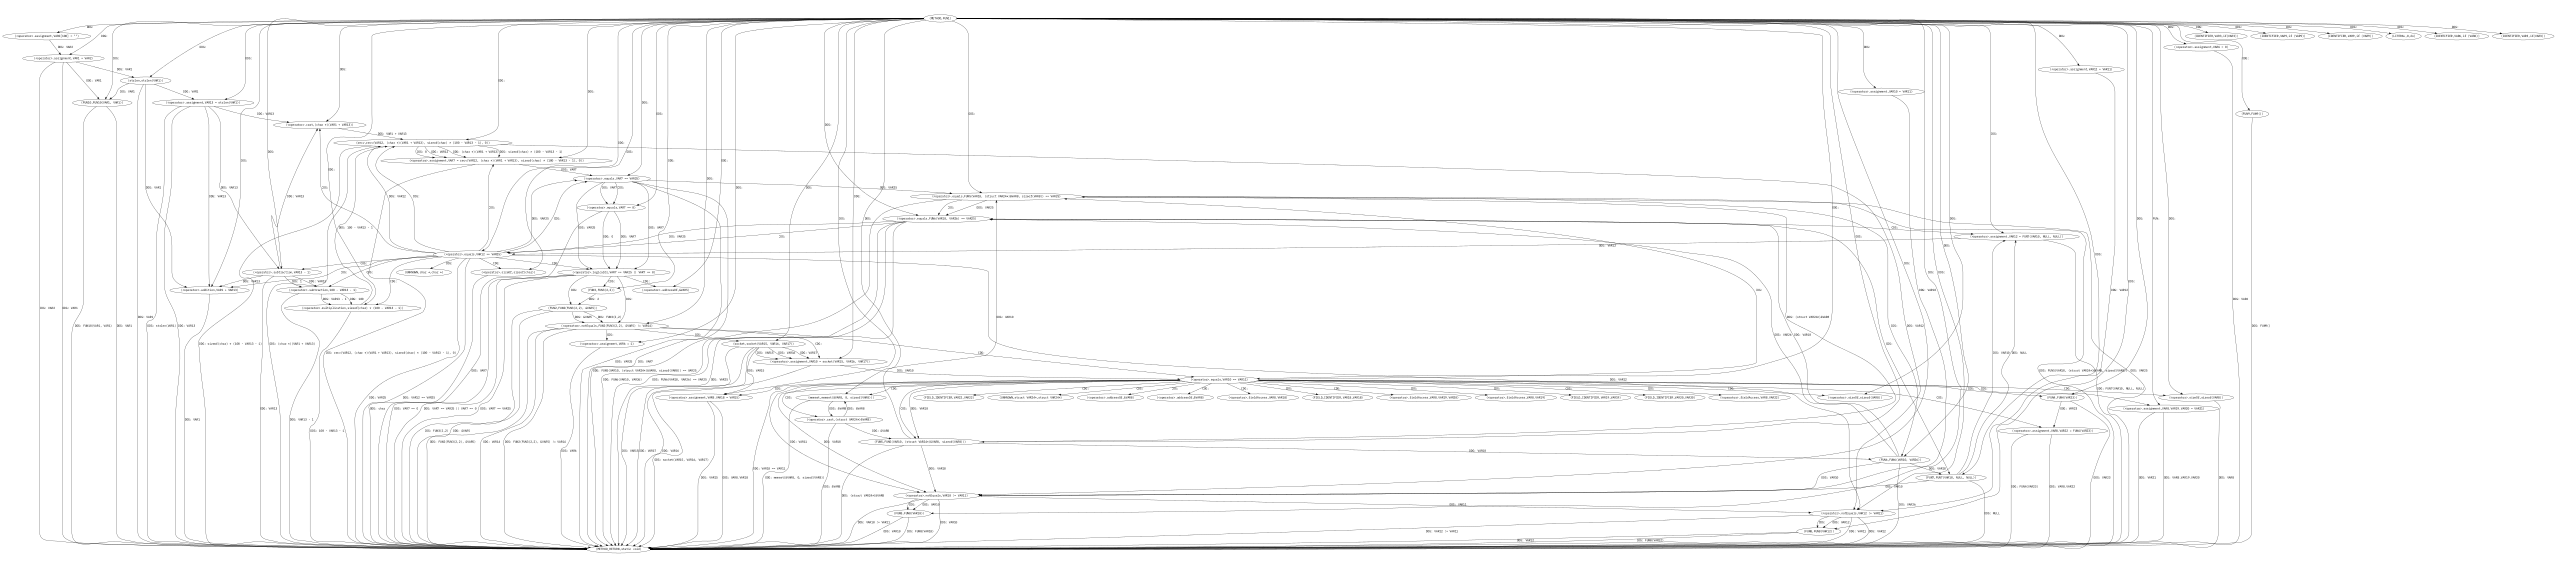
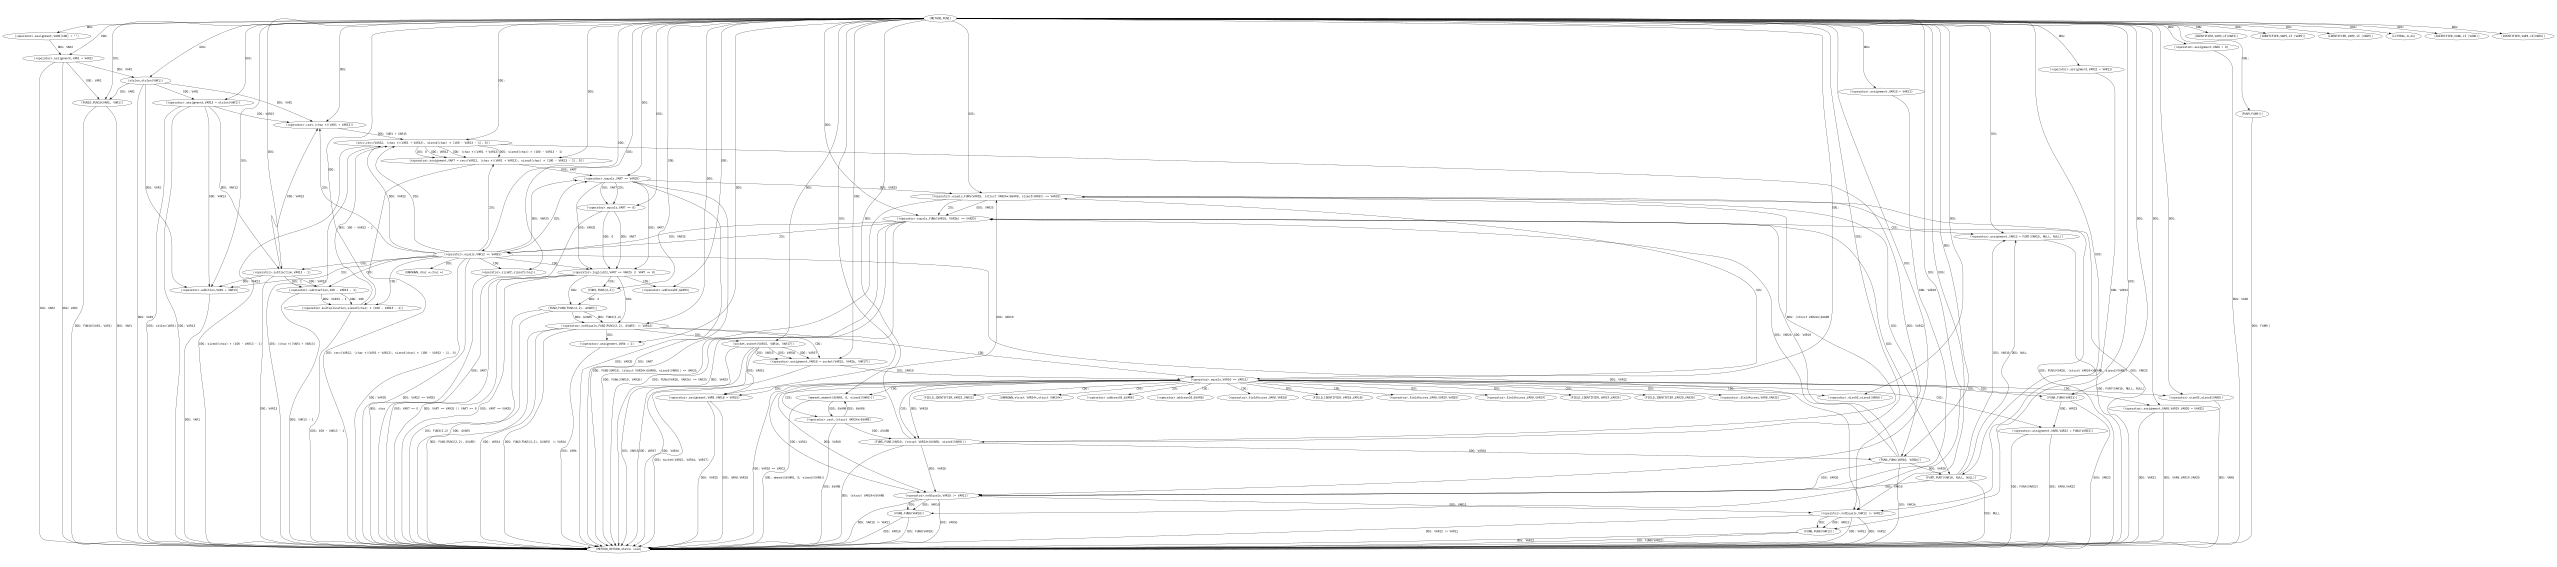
none -> (239, 95)
(2157, 219) -> (2157, 219)
(1238, 248) -> none
